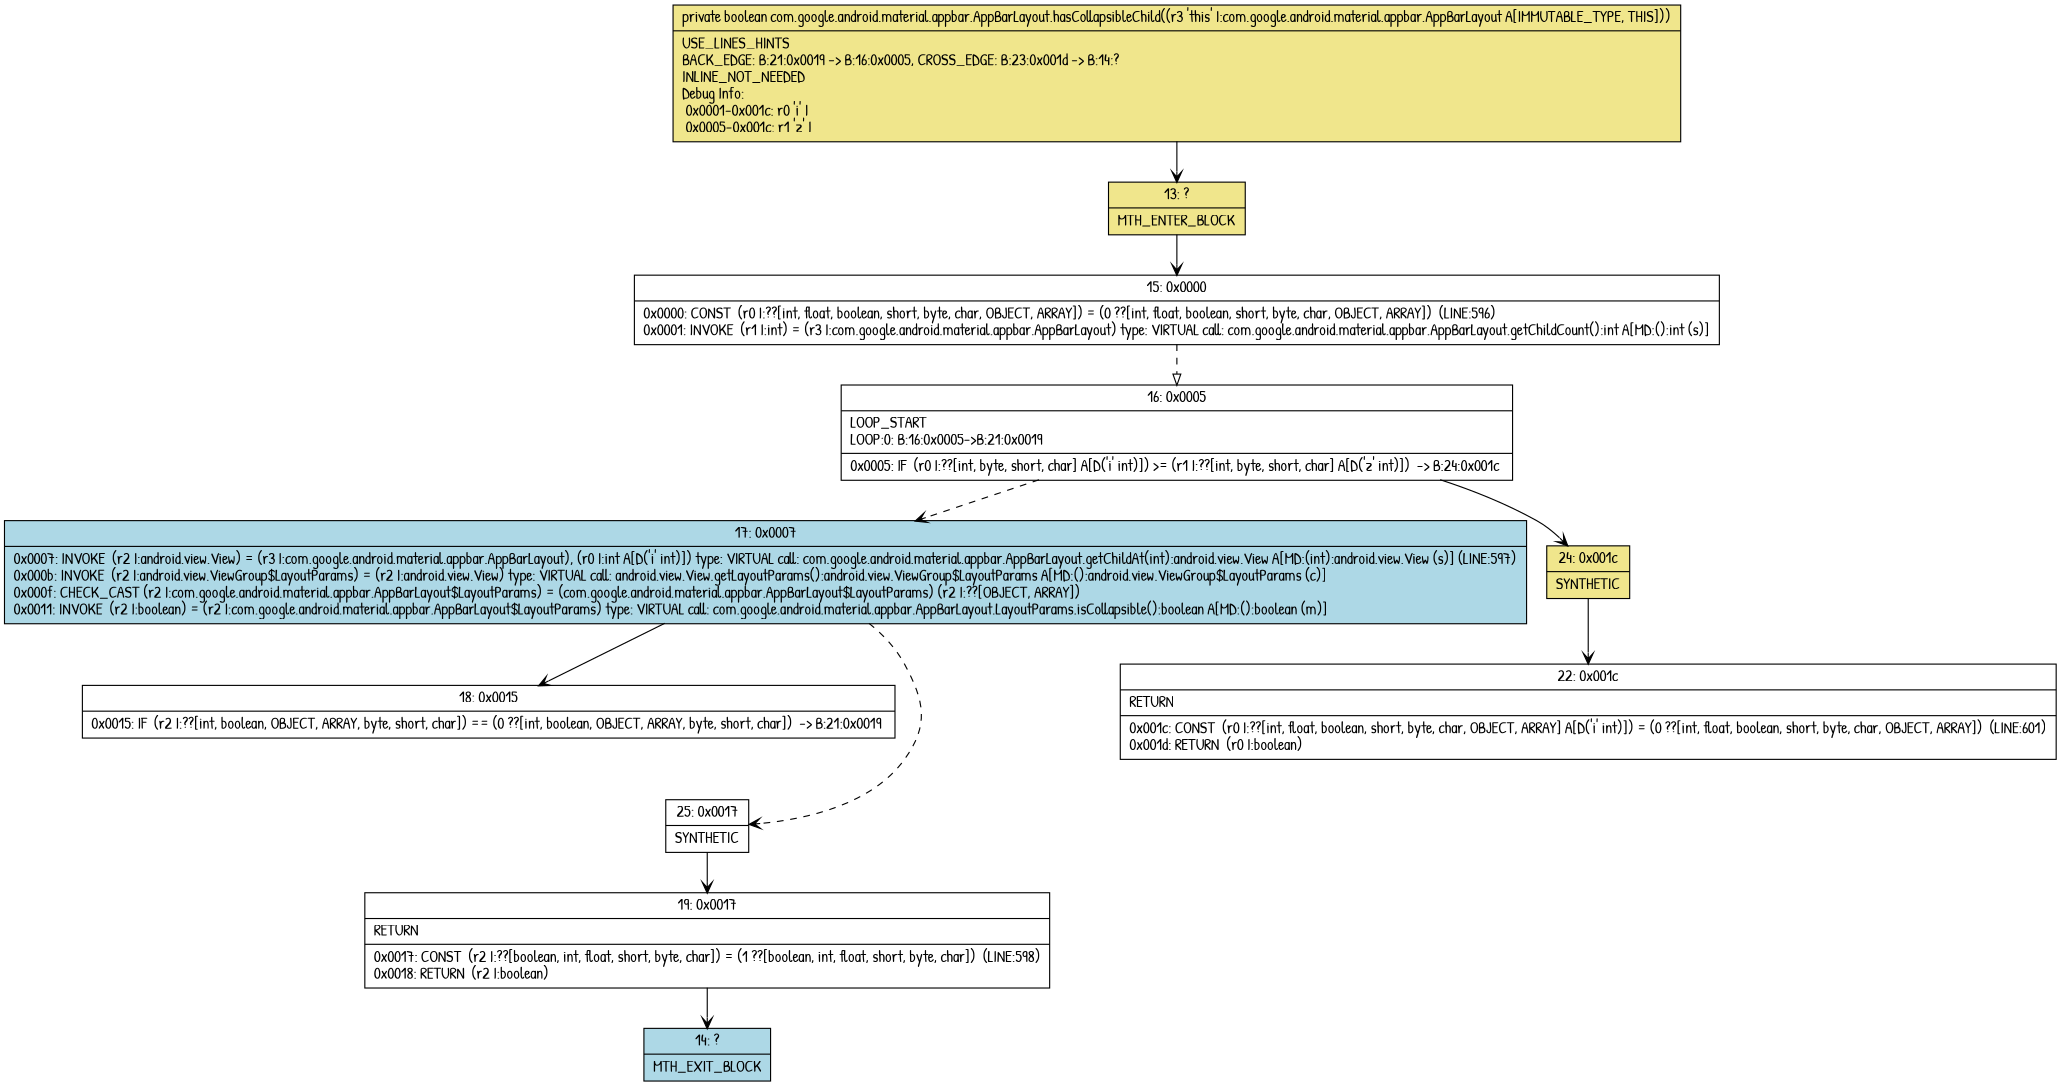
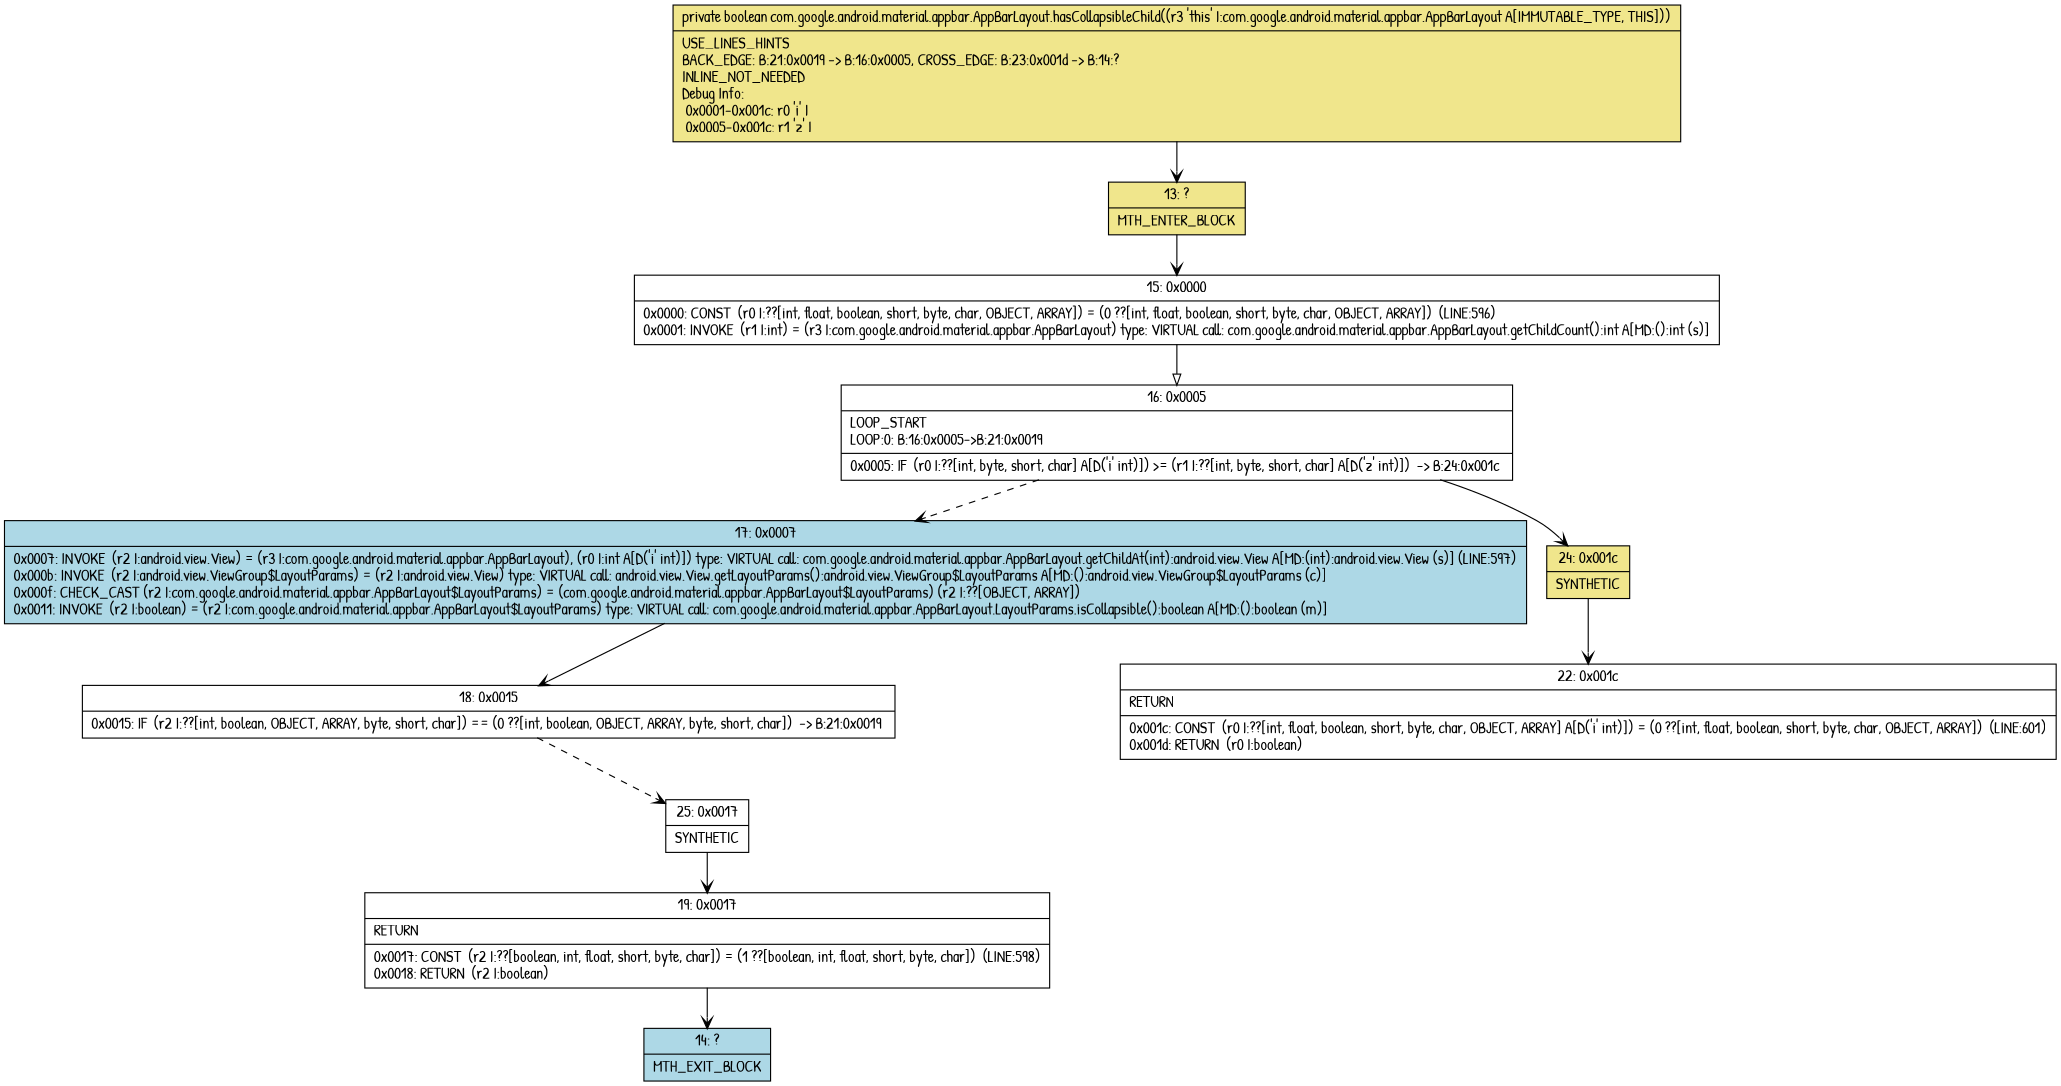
(1177, 359) -> (1177, 359)
(903, 761) -> (596, 768)
